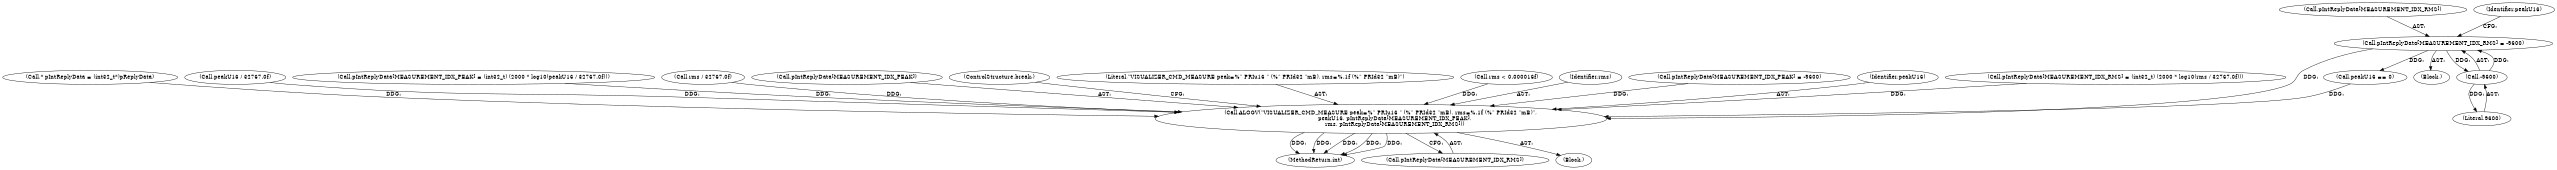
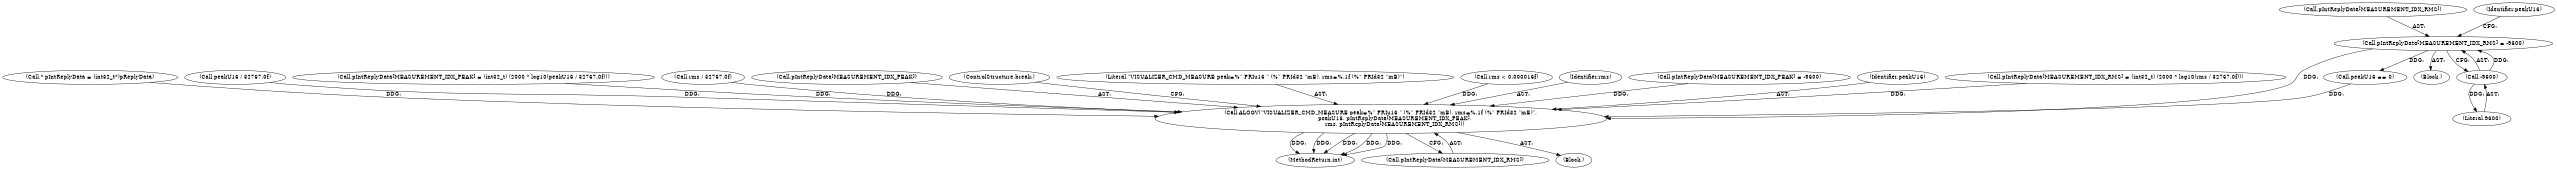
(2464, 60) -> (2464, 60)
